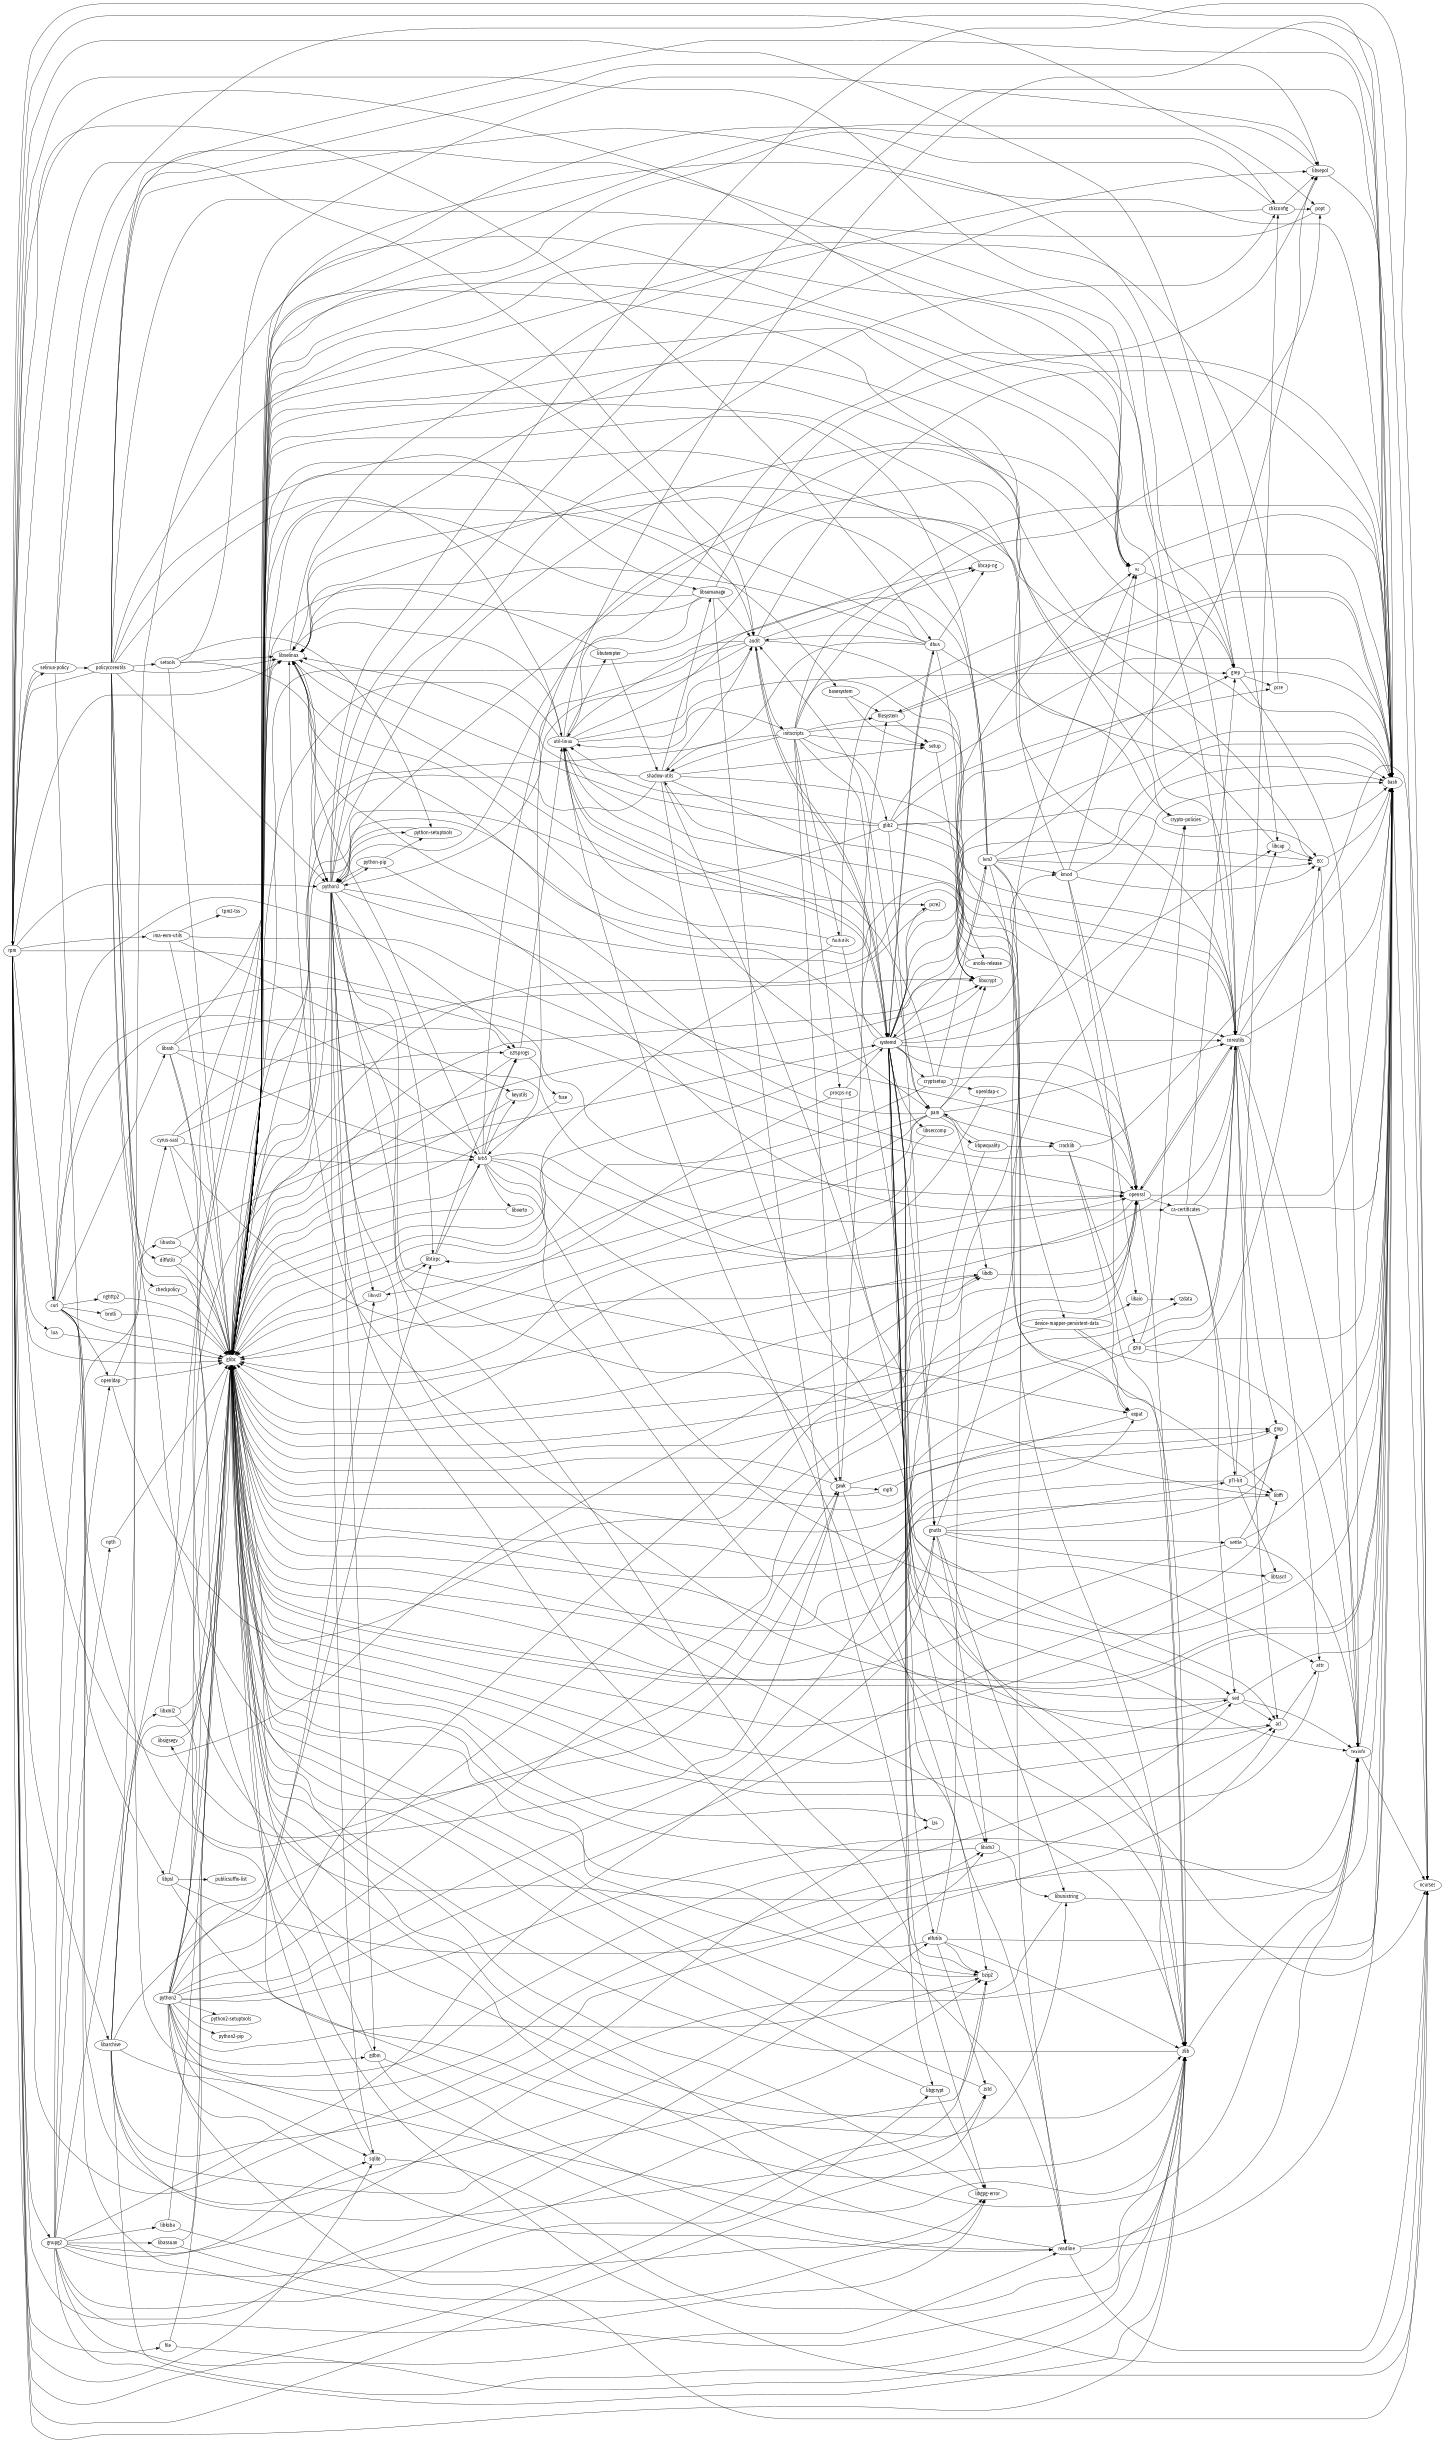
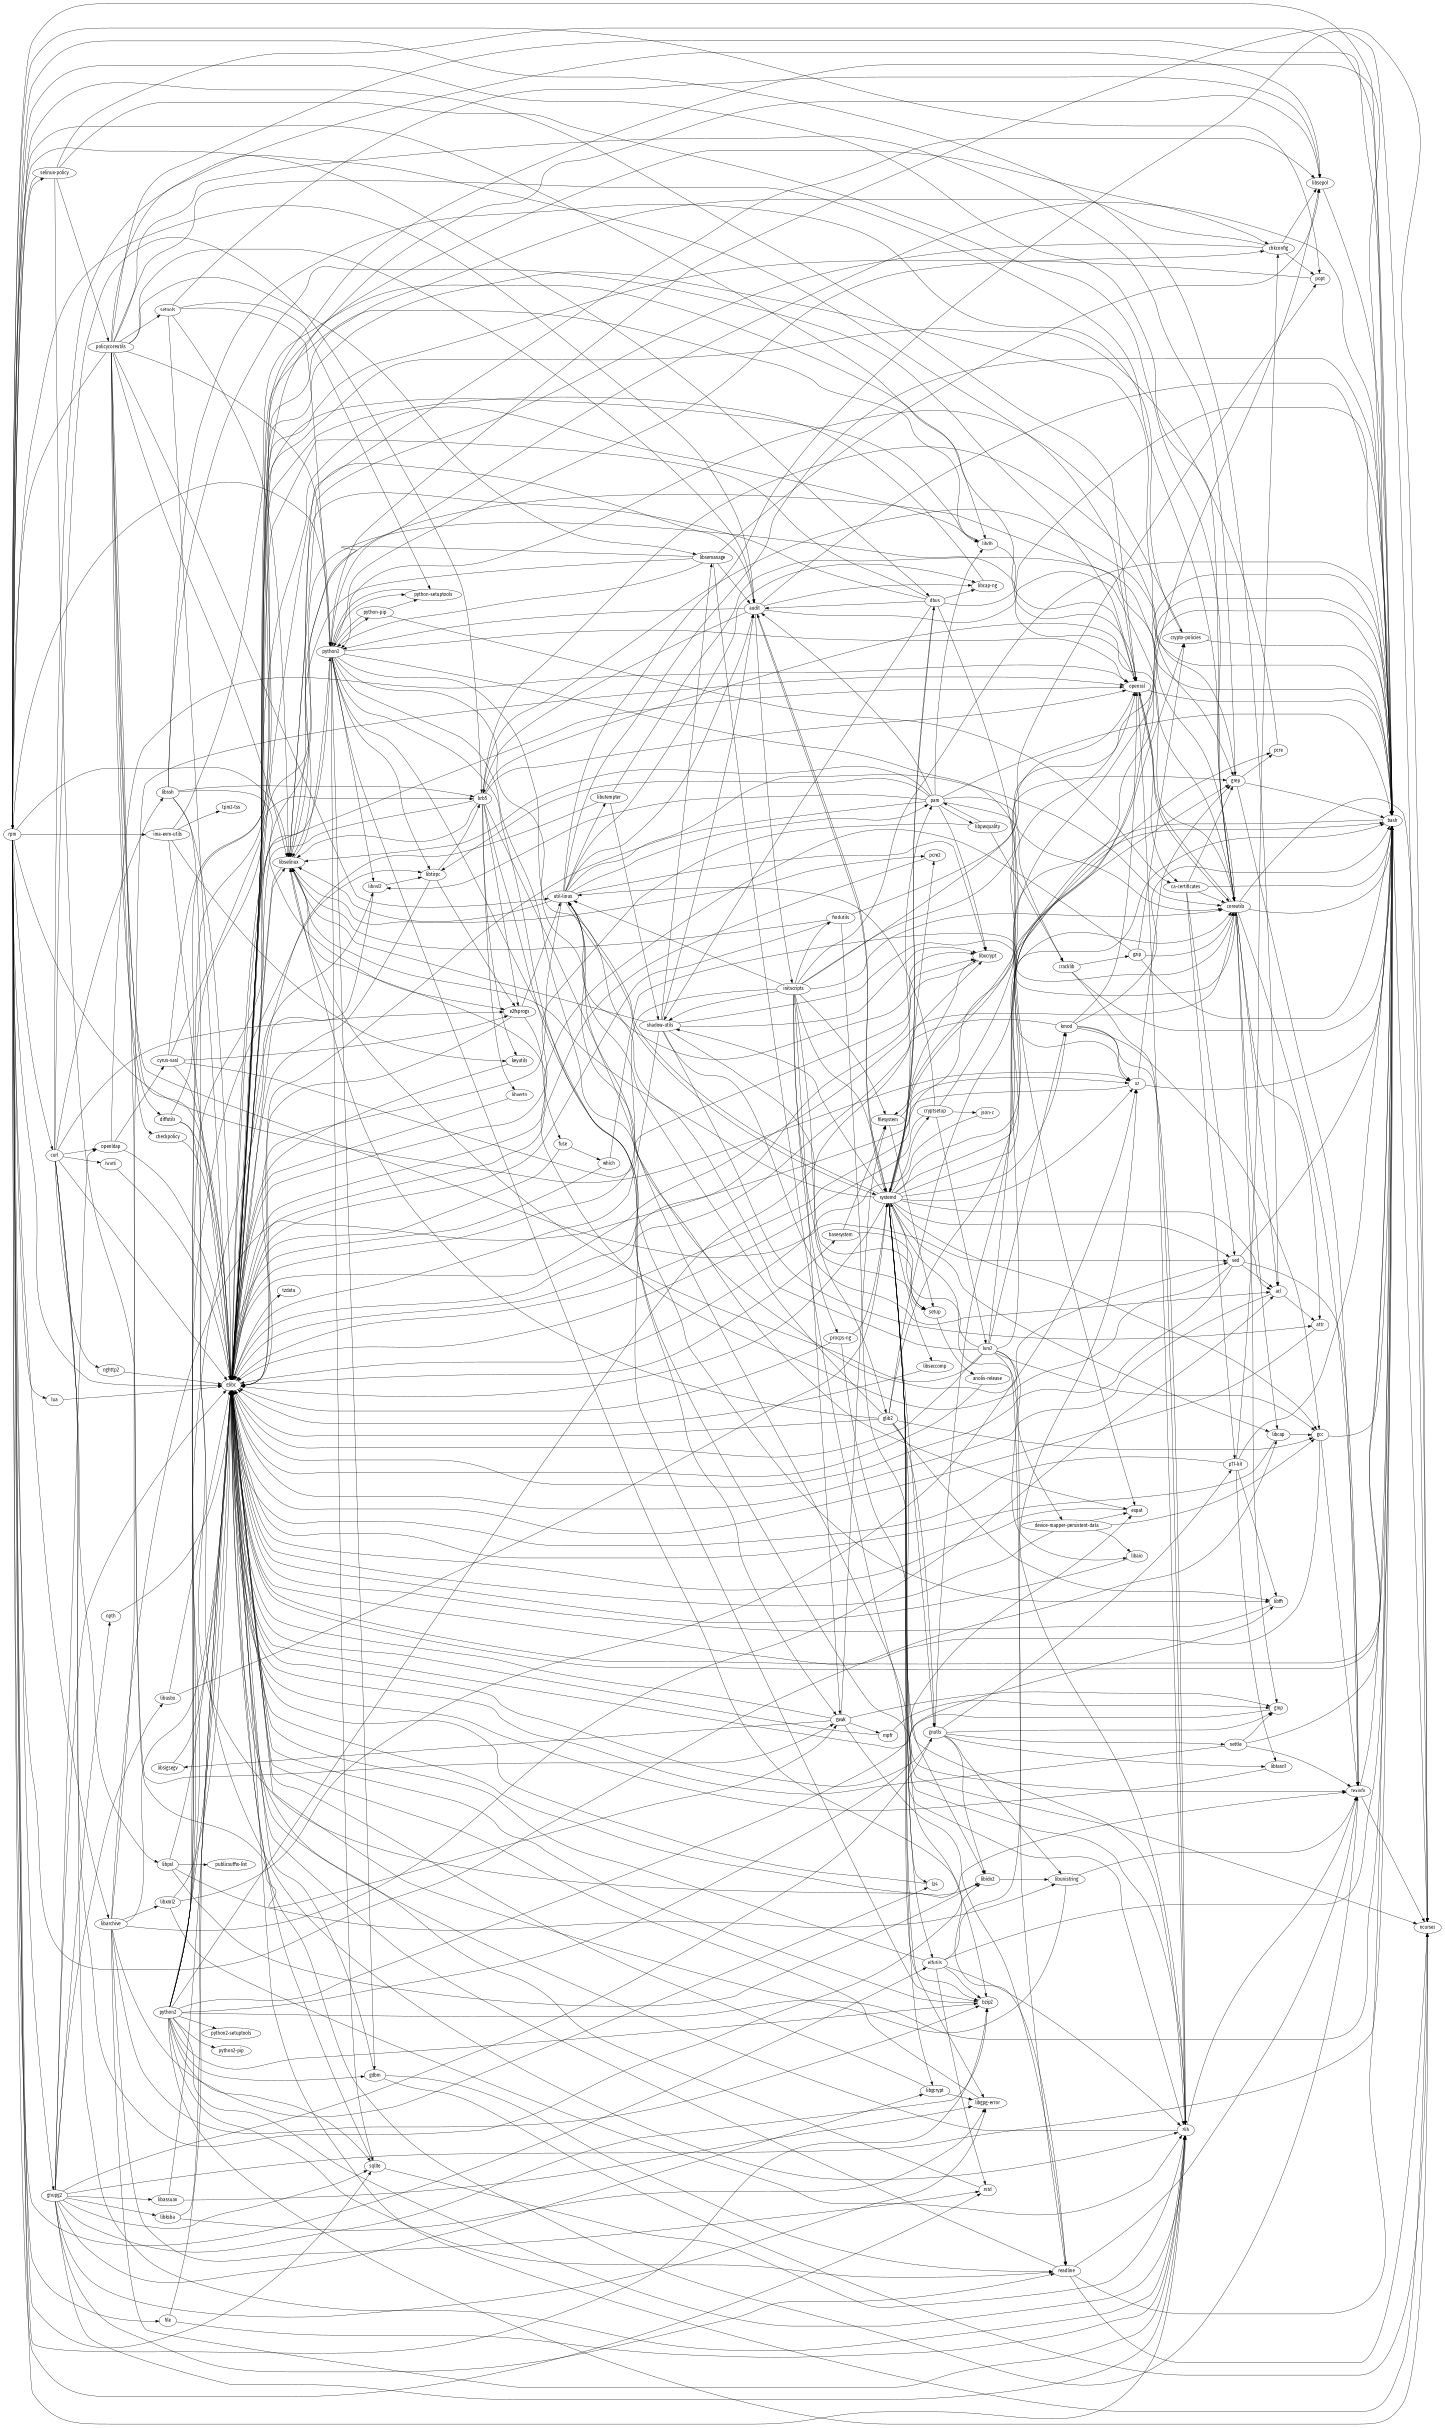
(988, 1092) -> (988, 1113)
none -> (609, 1164)
(1159, 1299) -> (615, 1612)
(1324, 1496) -> none
